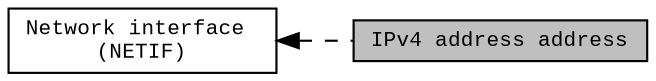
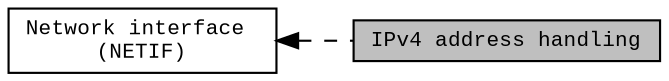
(500, 41) -> (507, 41)
